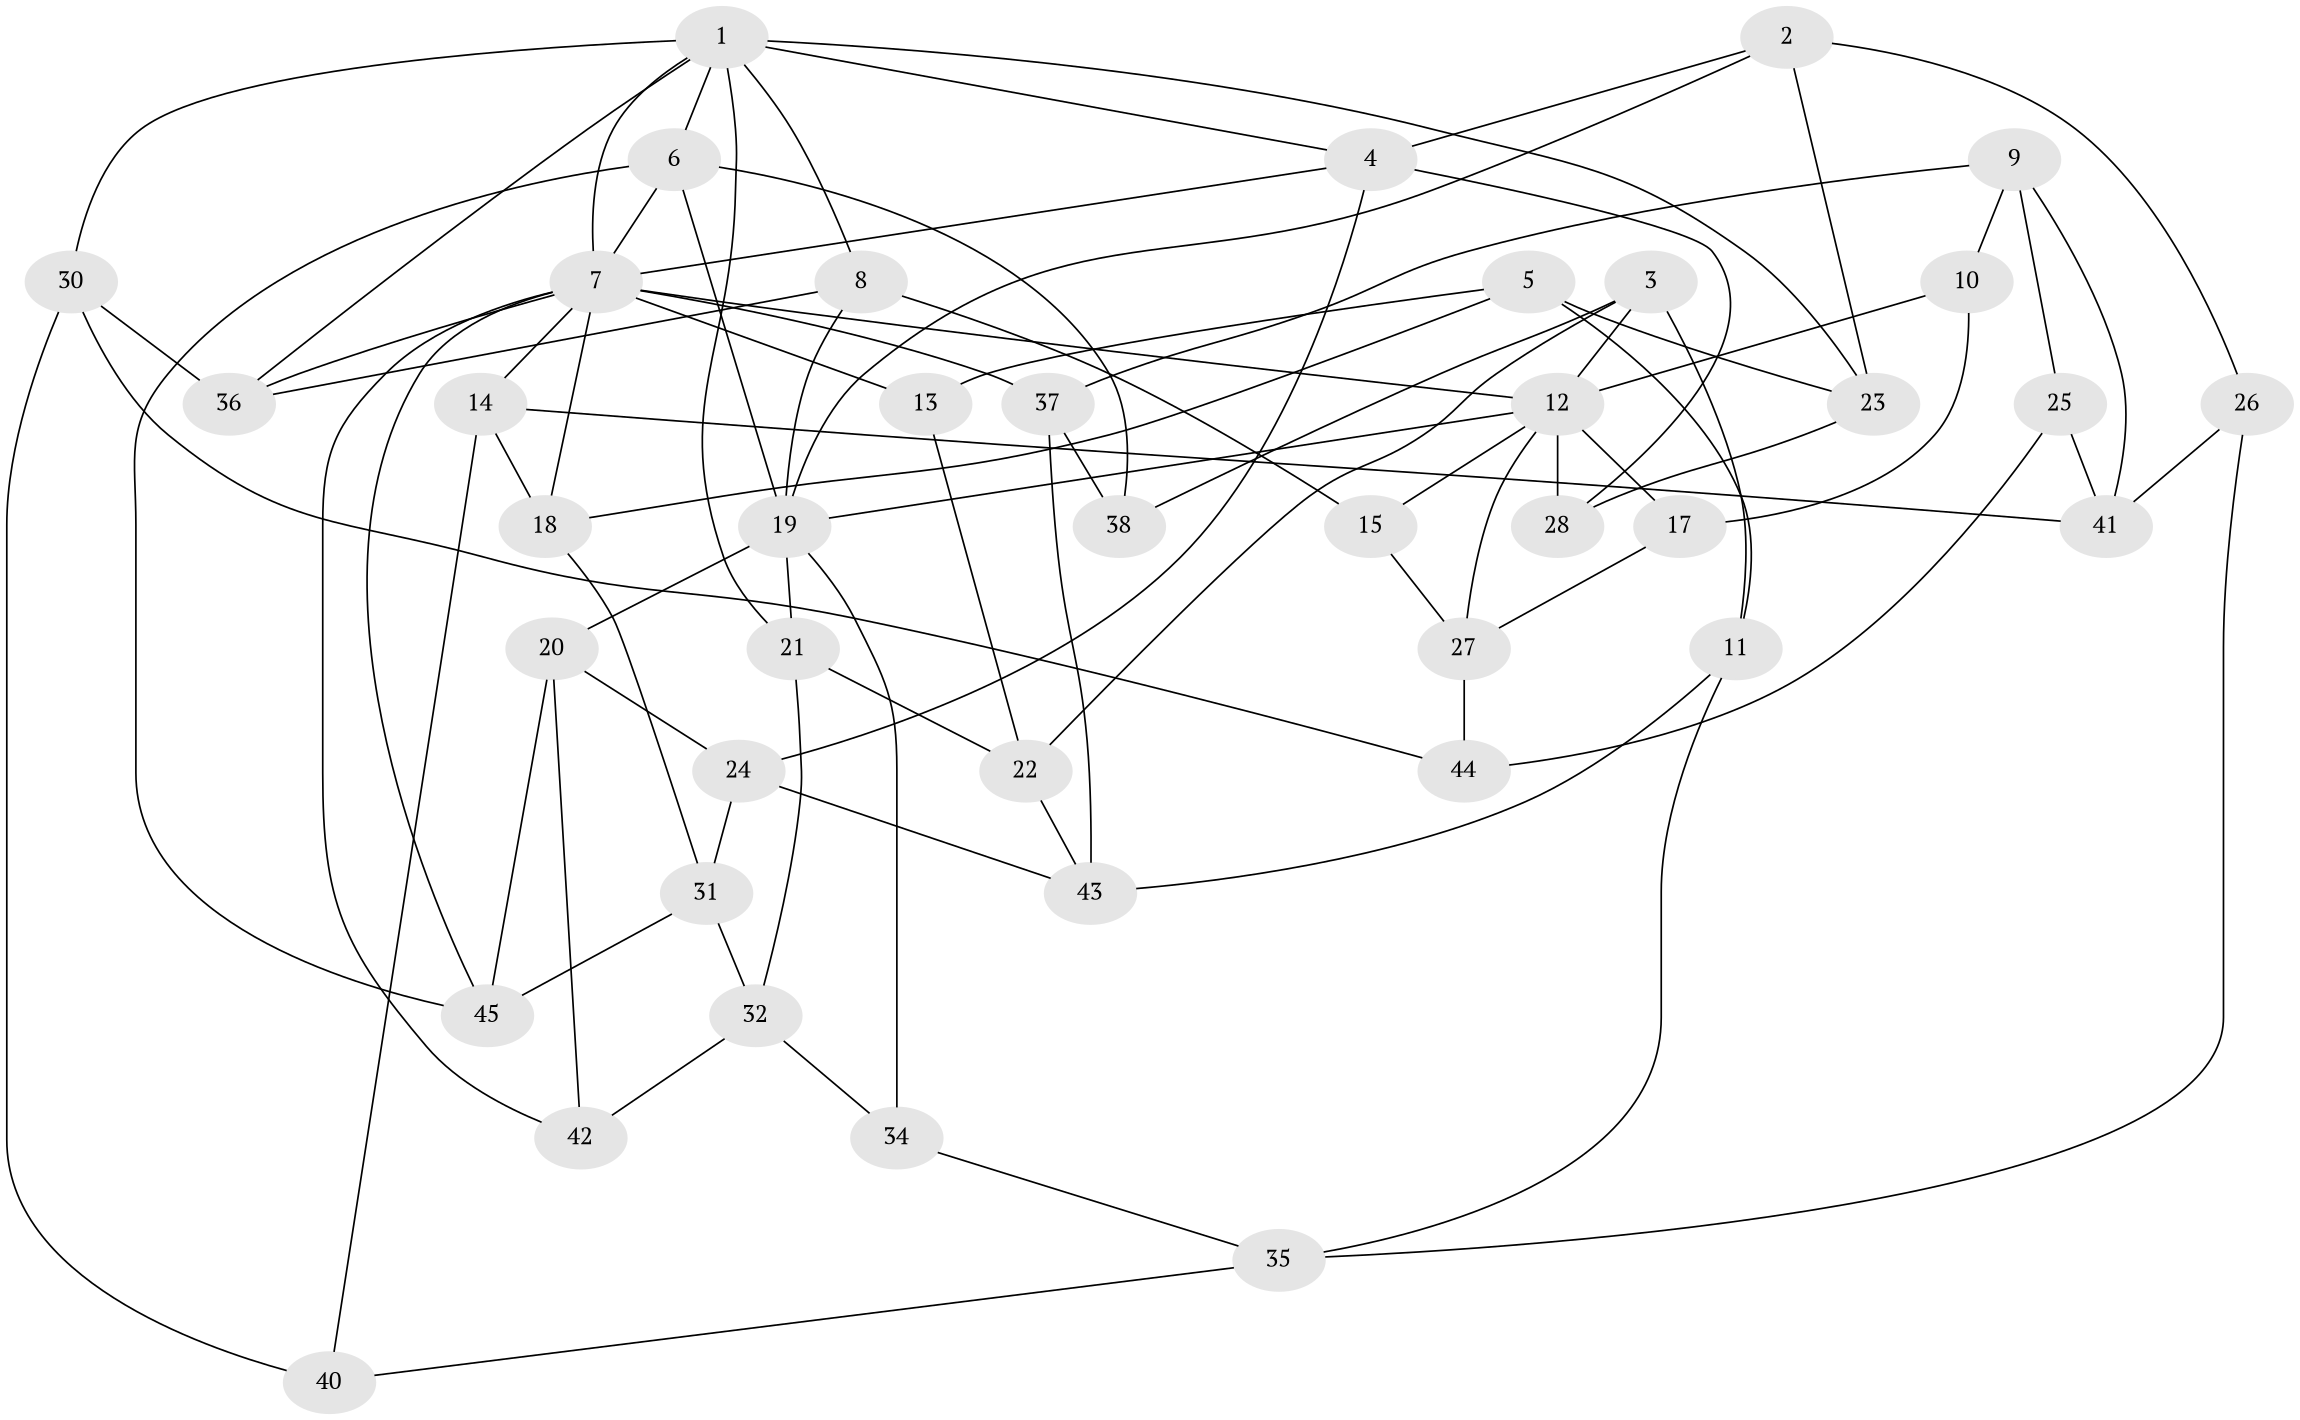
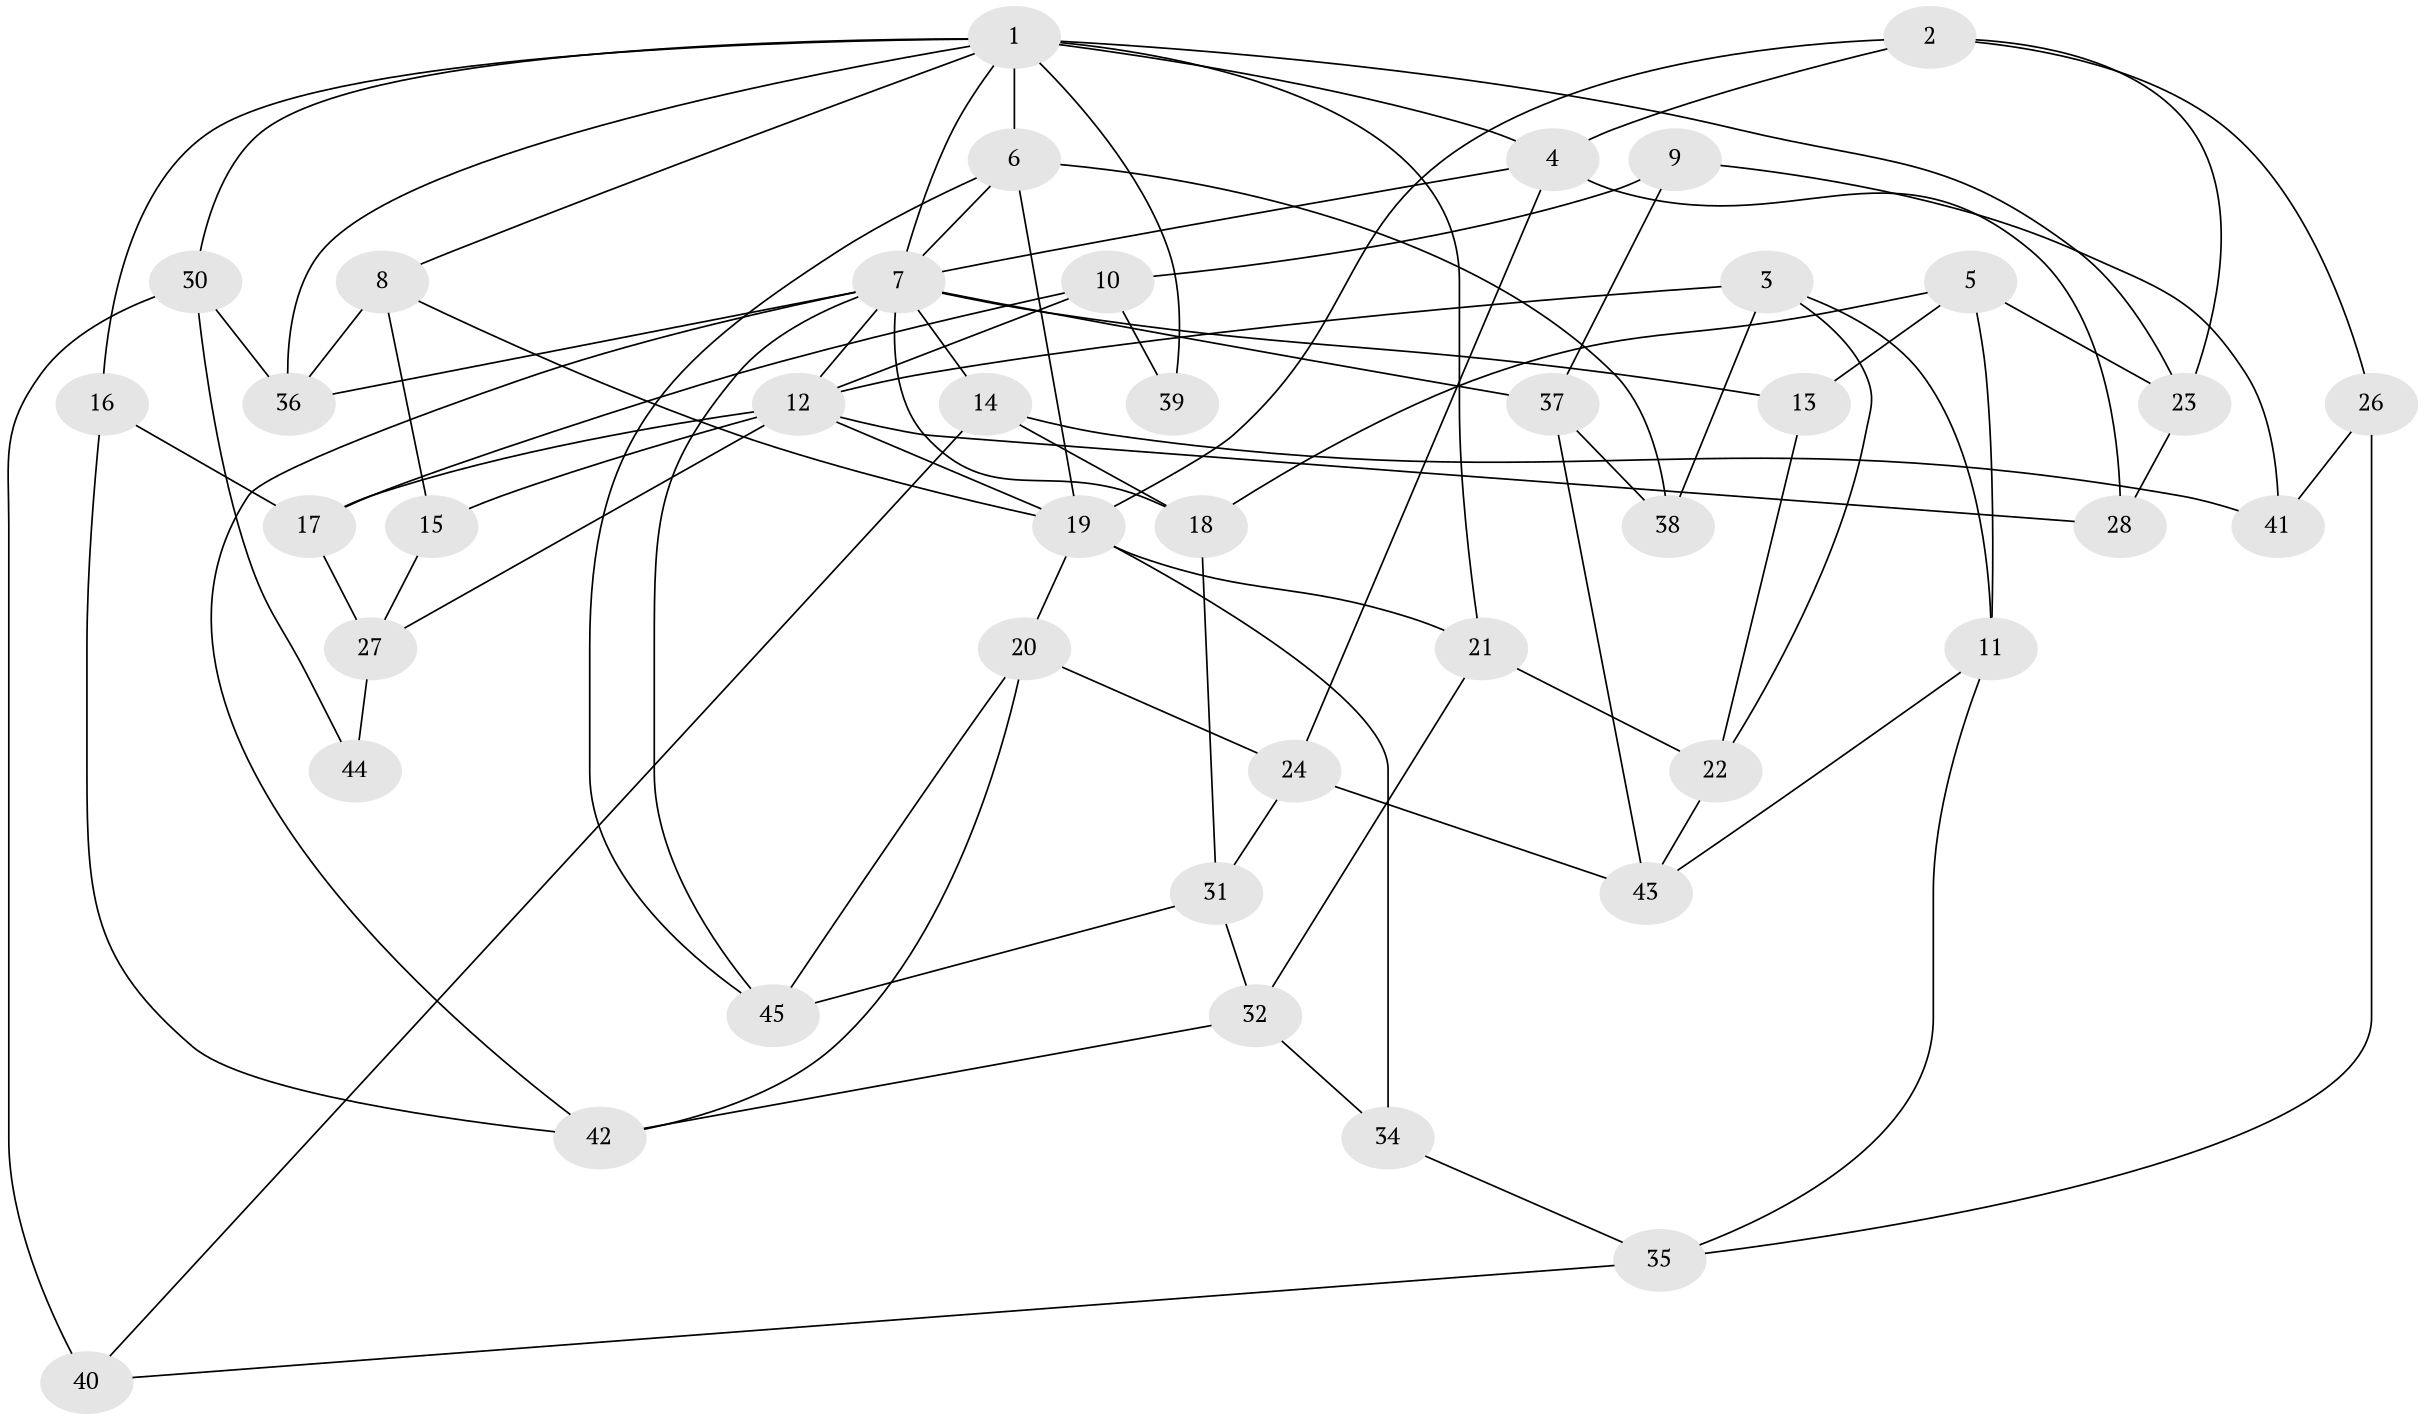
none -> (102, 404)
none -> (1172, 404)
(2060, 404) -> none
